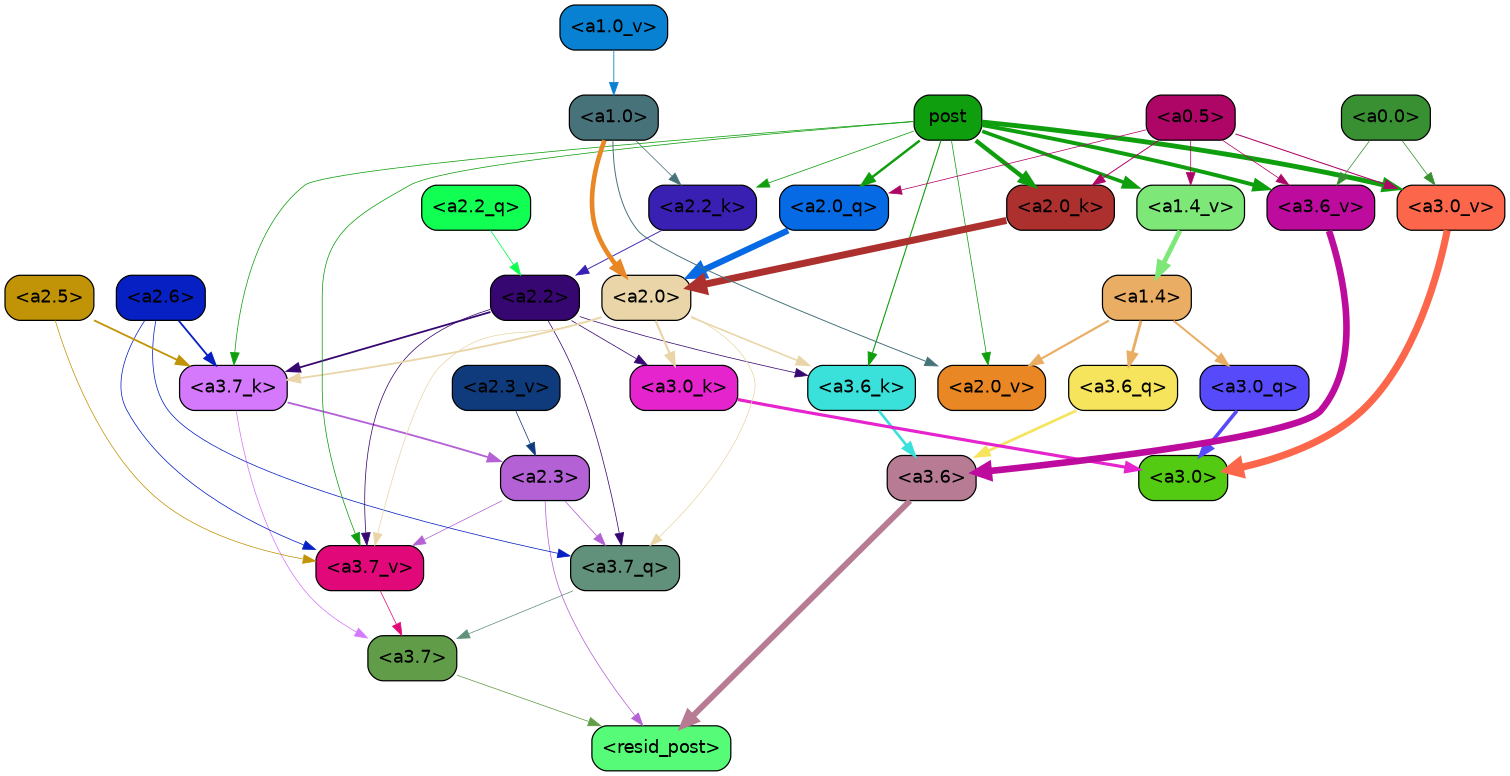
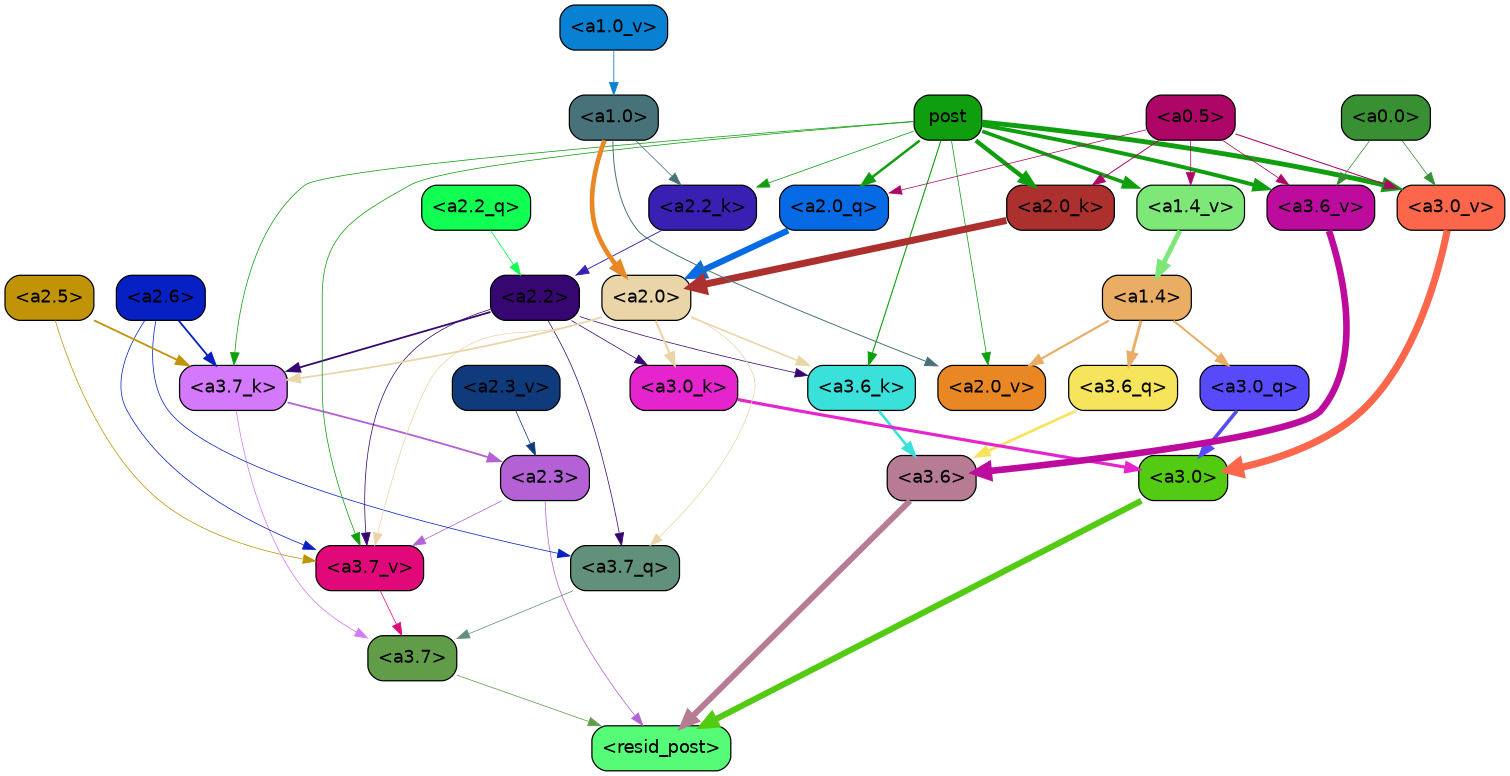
(581, 519) -> none
none -> (928, 610)
